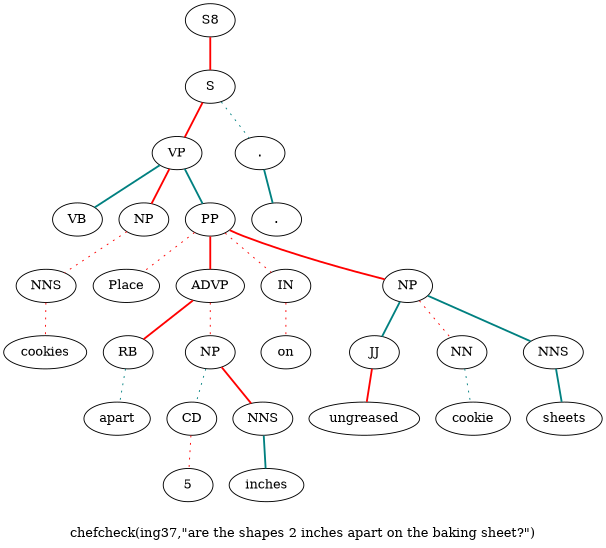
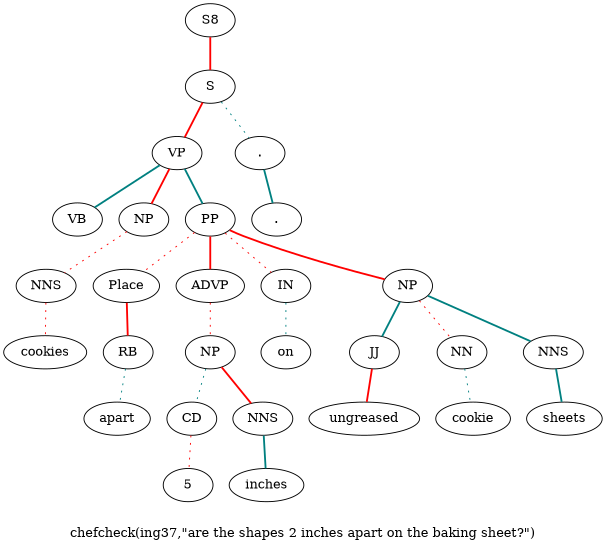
(286, 319) -> (286, 319)
(168, 320) -> (127, 319)
